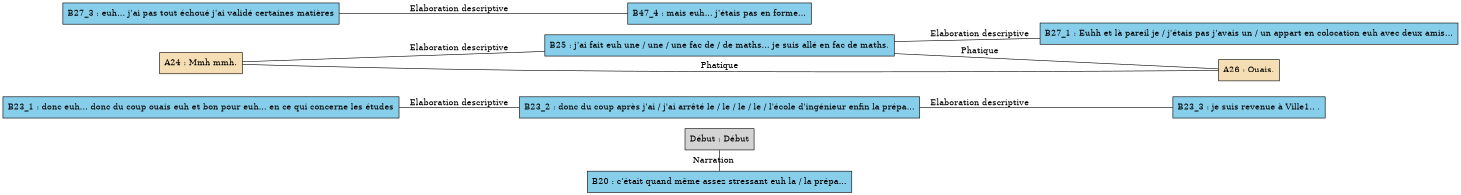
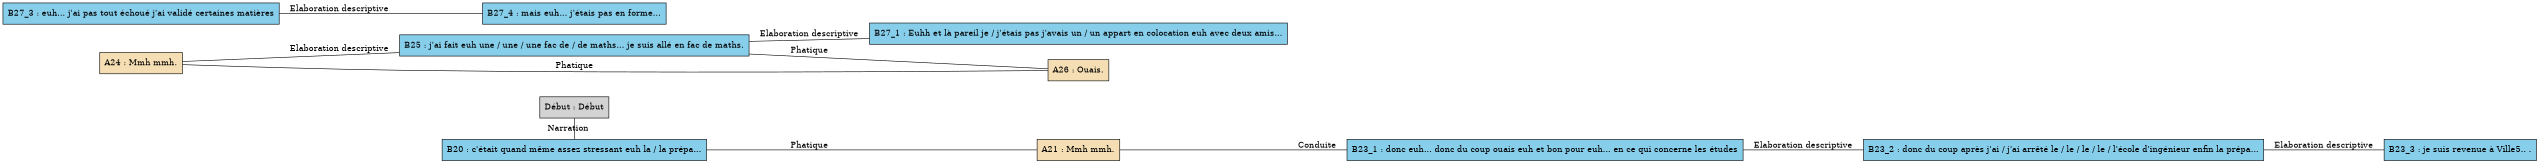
(720, 14) -> (574, 14)
(1249, 107) -> (2460, 150)
none -> (1078, 150)
